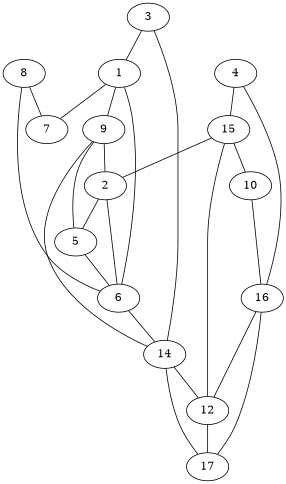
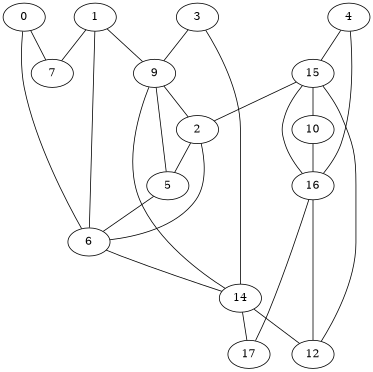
(134, 45) -> (176, 45)
(24, 73) -> (24, 17)
none -> (282, 130)
(208, 439) -> none
